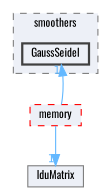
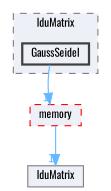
(56, 24) -> (56, 24)
(63, 90) -> (48, 80)
